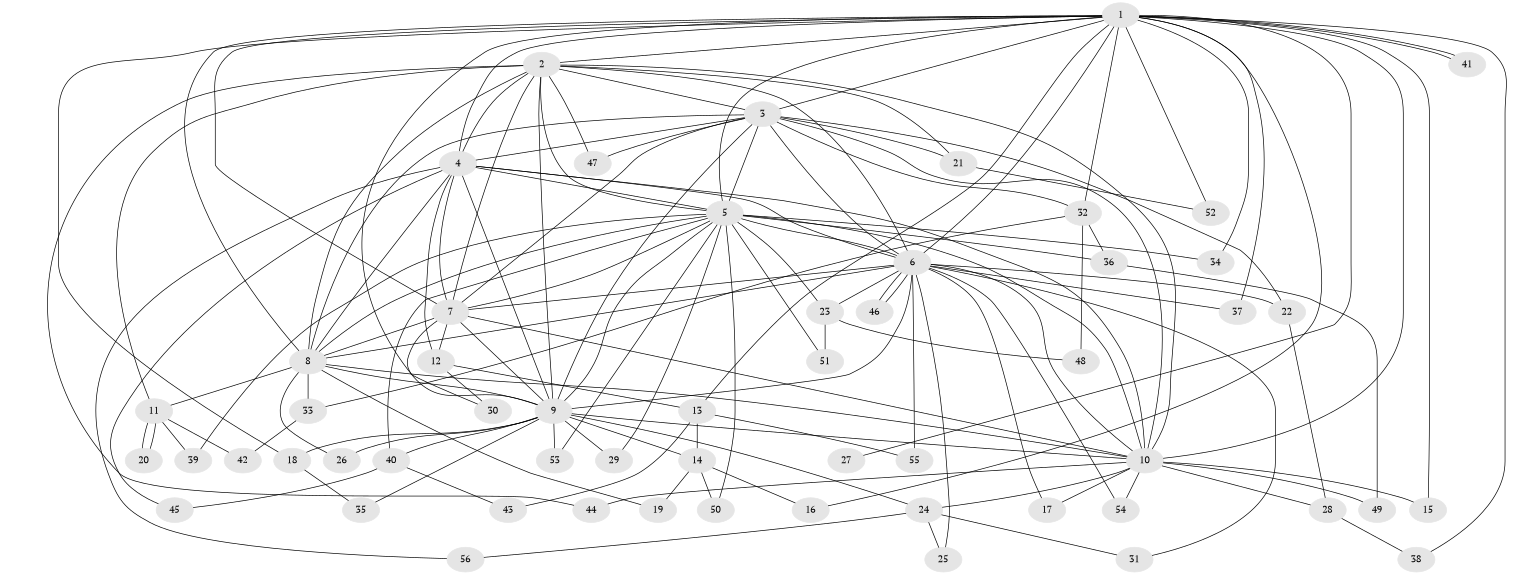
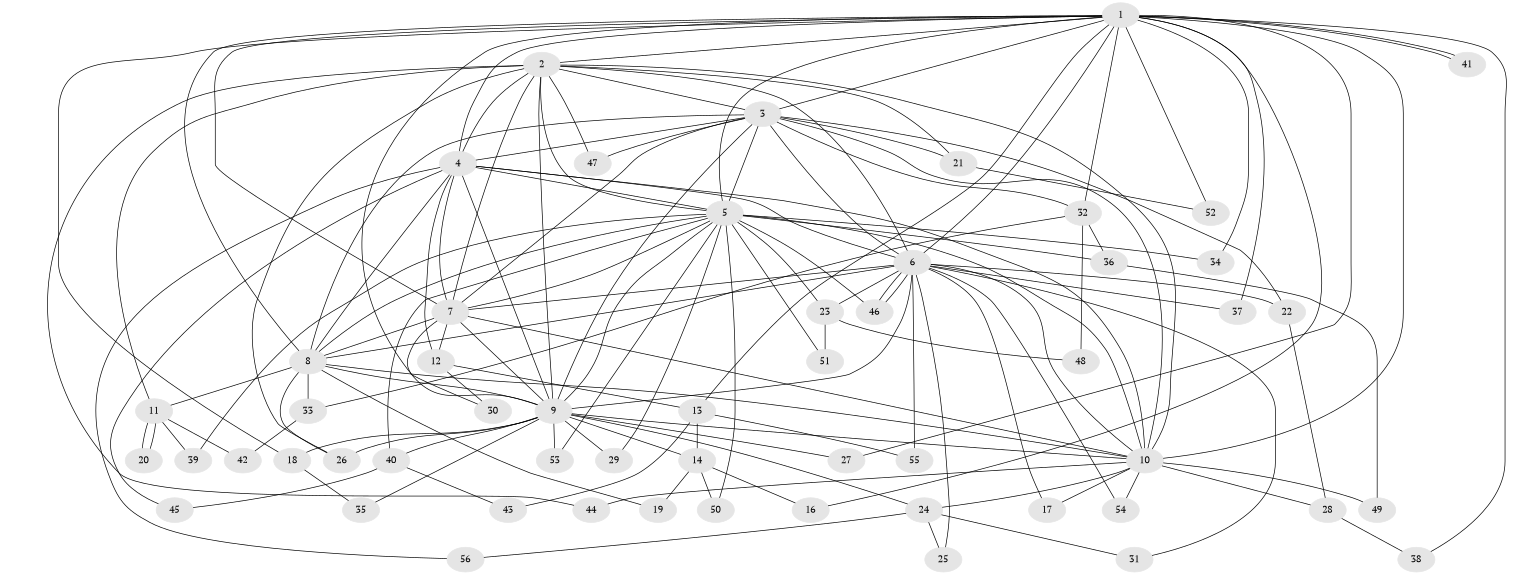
(387, 164) -> (302, 203)
(812, 235) -> (804, 257)
none -> (707, 436)
(1428, 510) -> none
